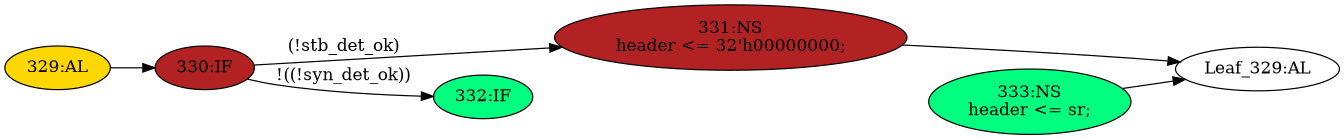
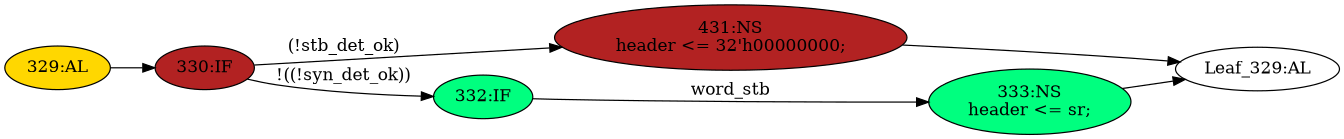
(731, 38) -> (731, 38)
none -> (724, 101)
